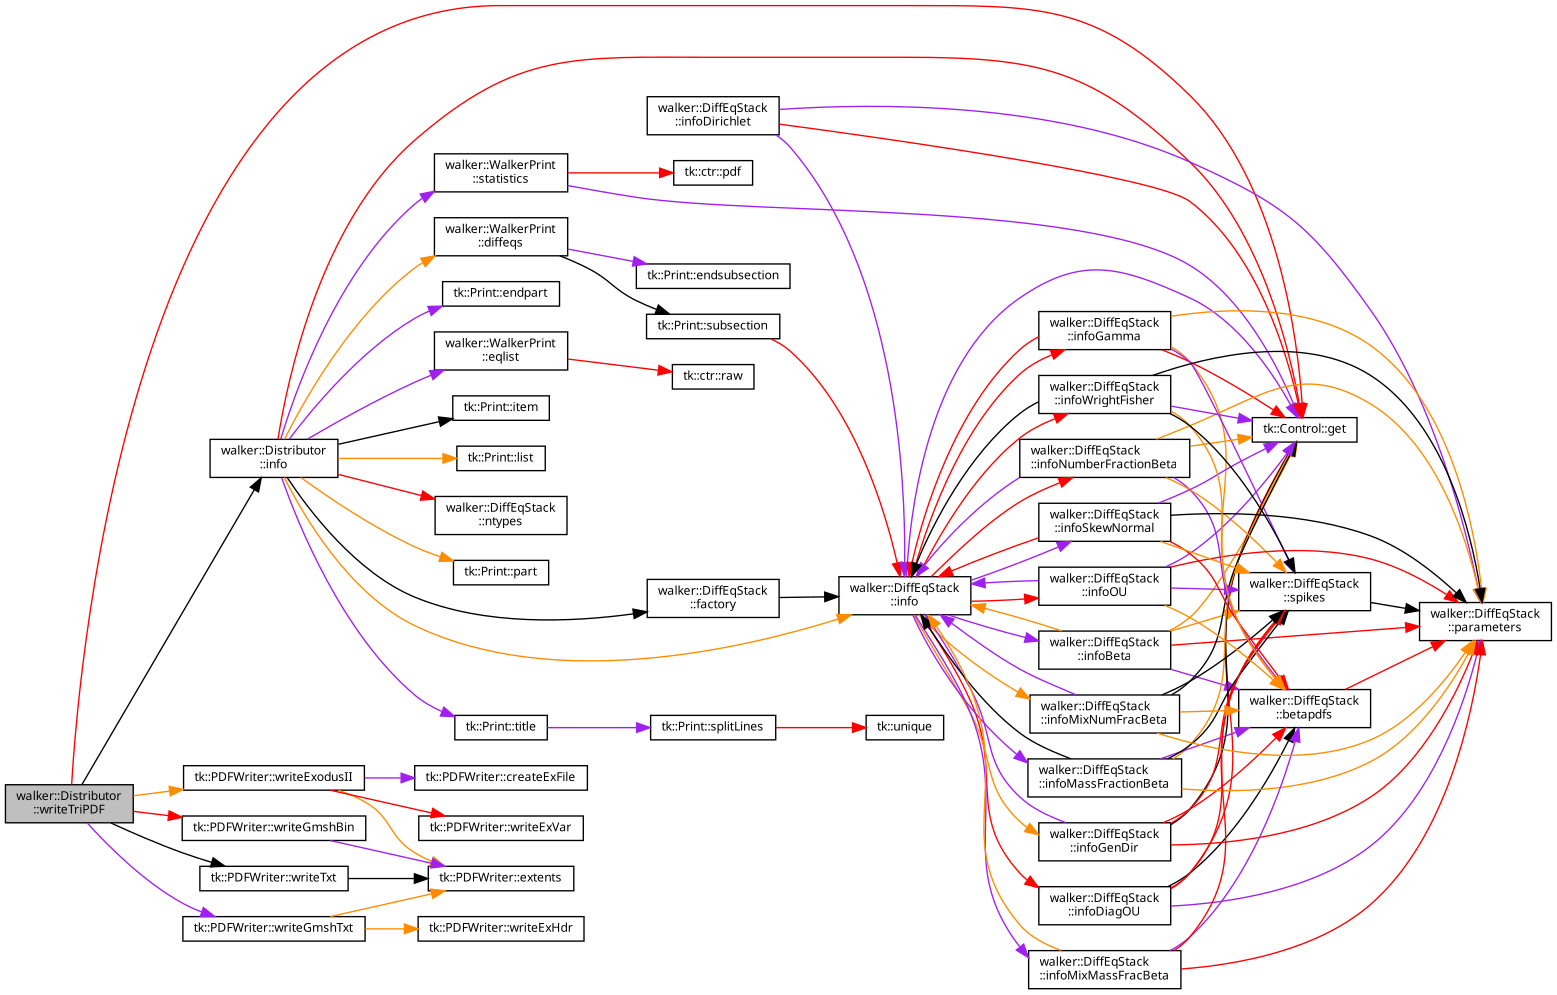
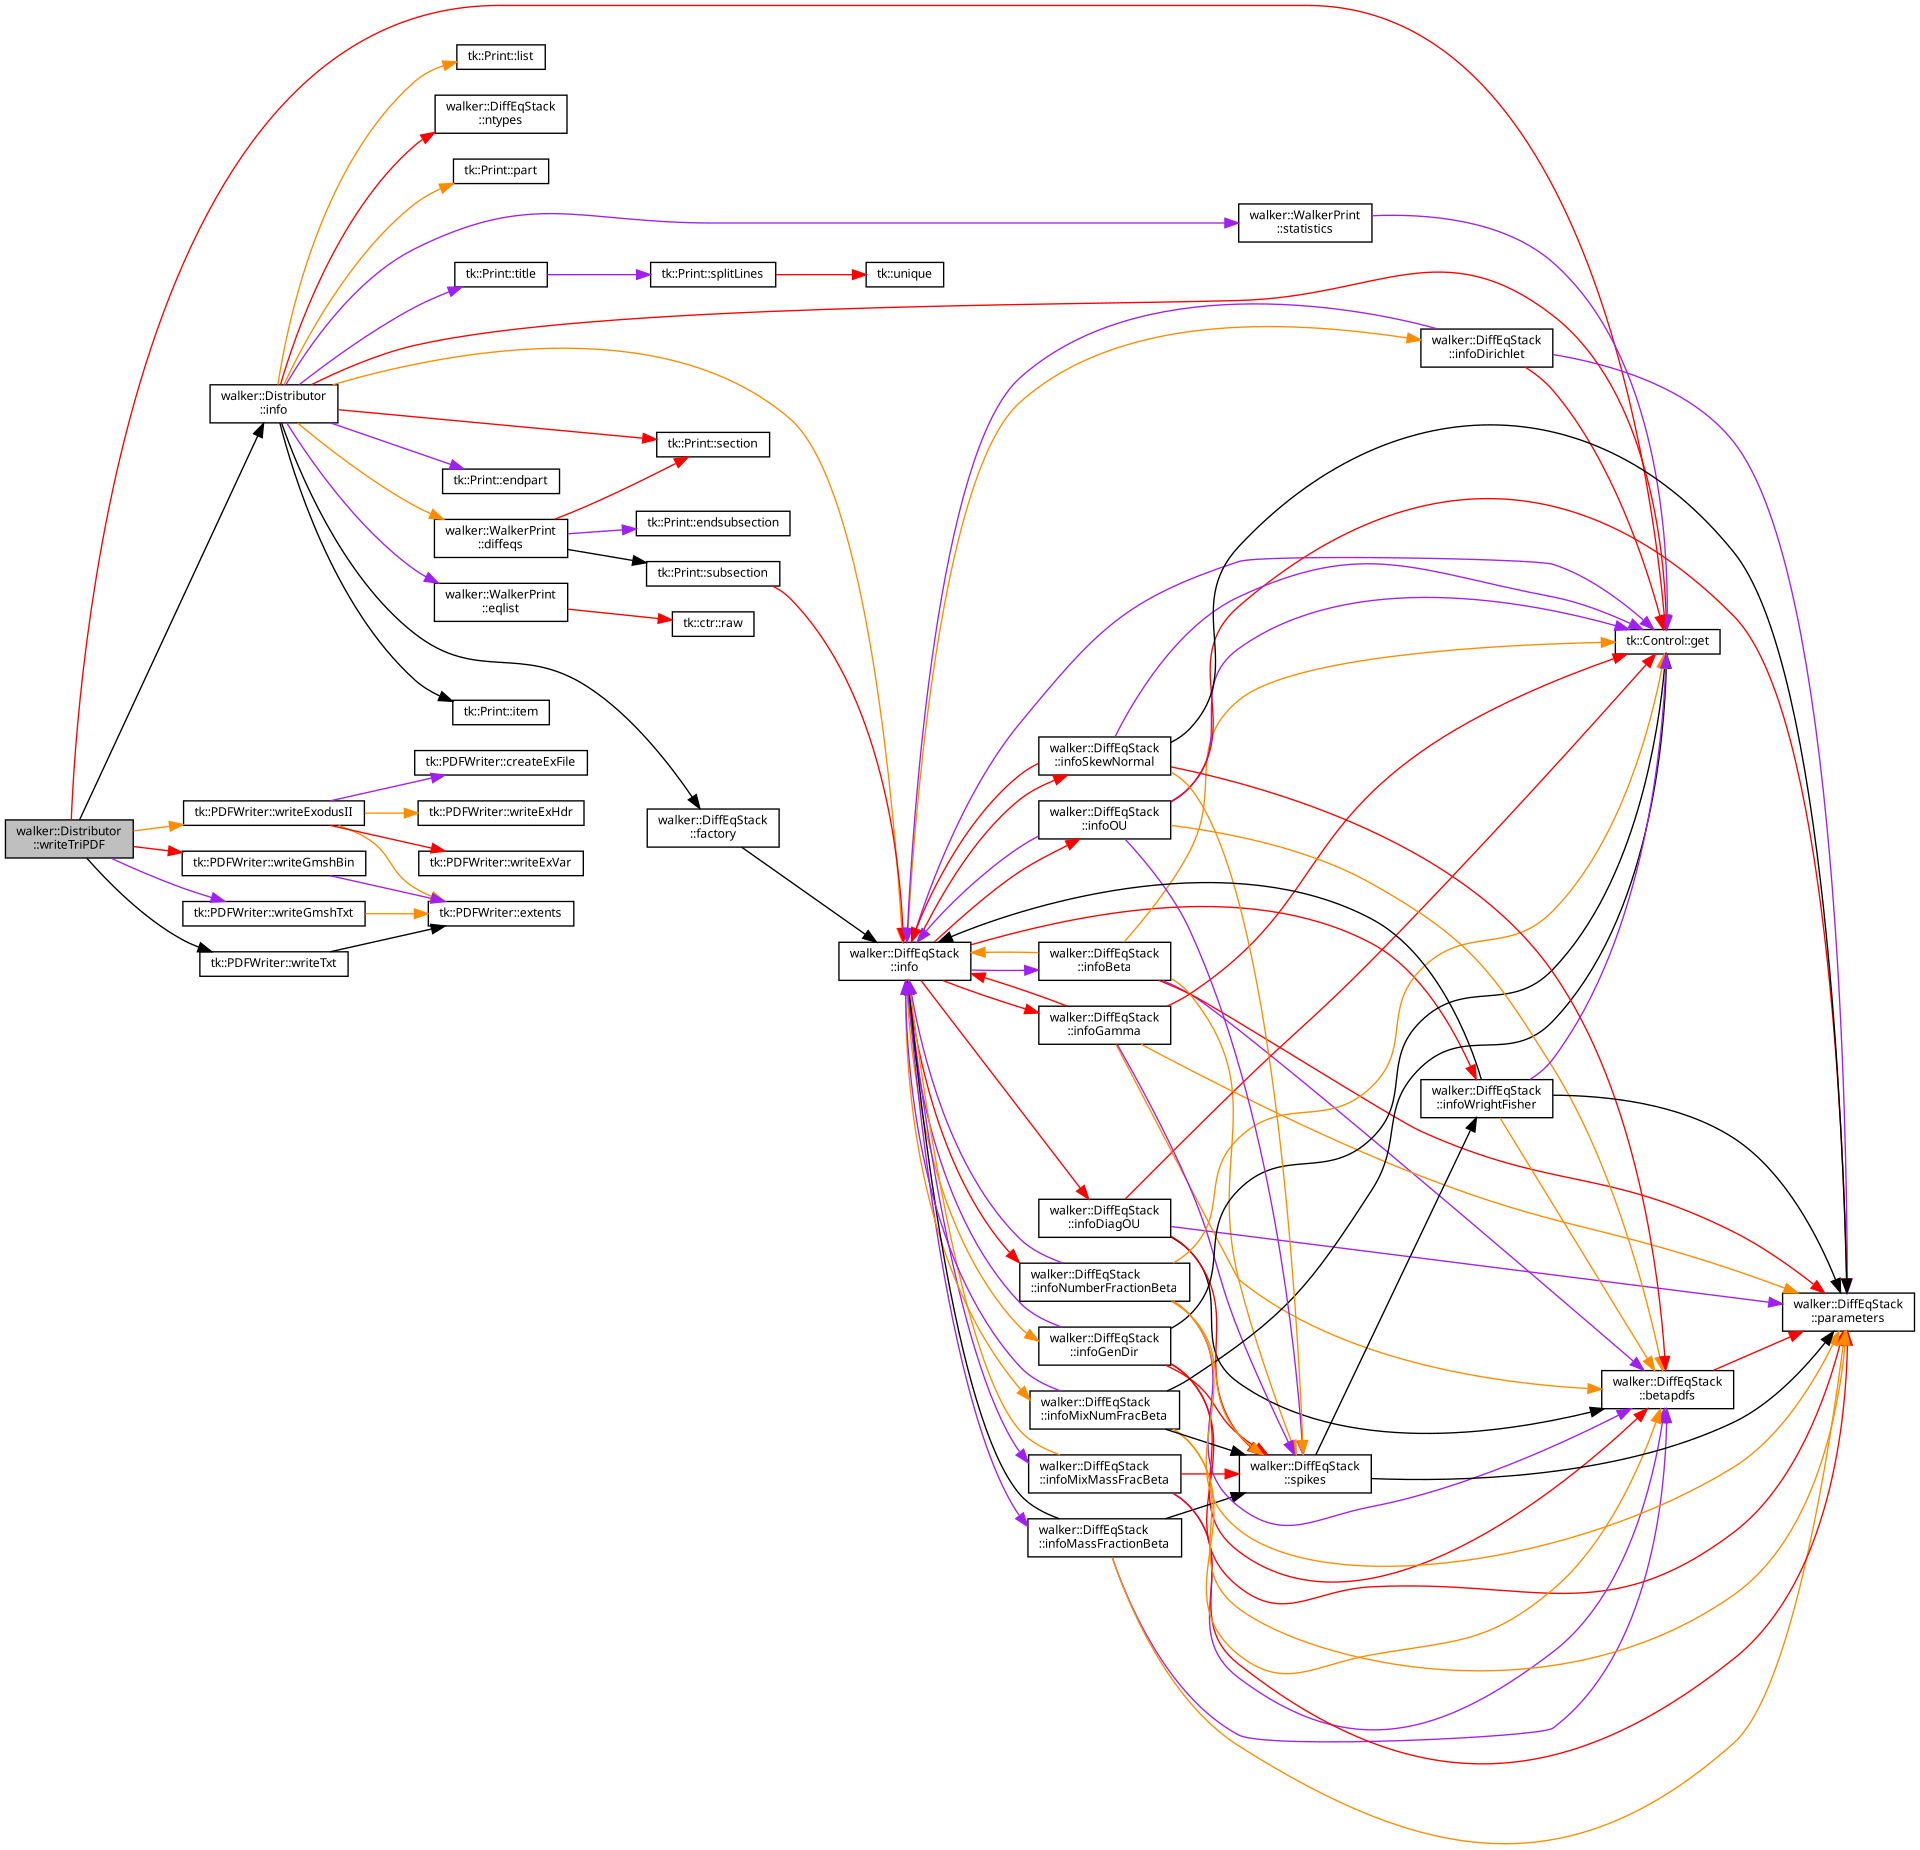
(713, 173) -> none
none -> (713, 445)
none -> (982, 468)
(1240, 478) -> (1393, 1293)
(1015, 564) -> (973, 849)
(1227, 609) -> none
(385, 929) -> (384, 813)
